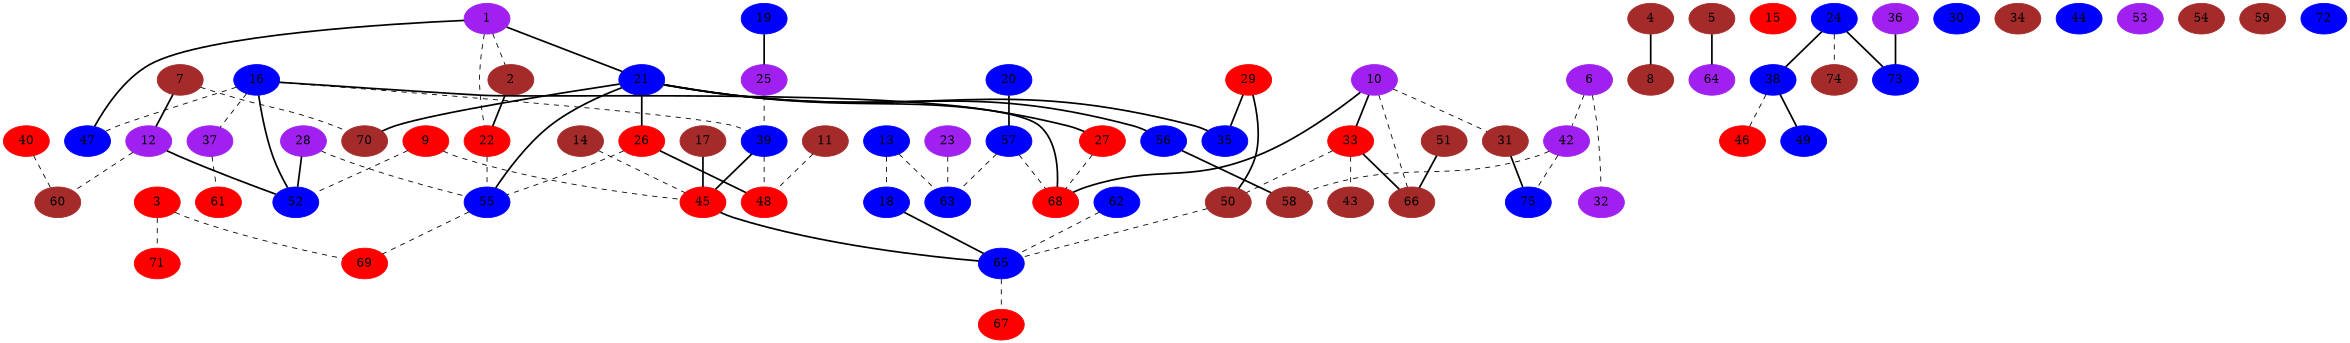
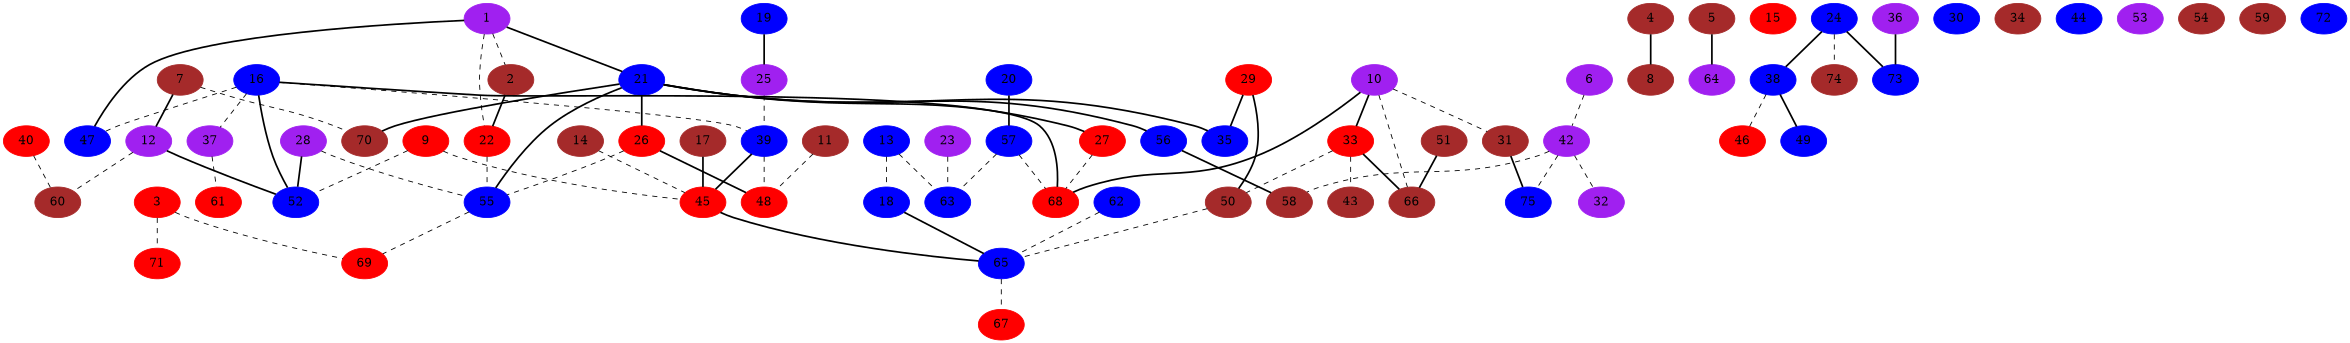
(1599, 141) -> (1584, 172)
